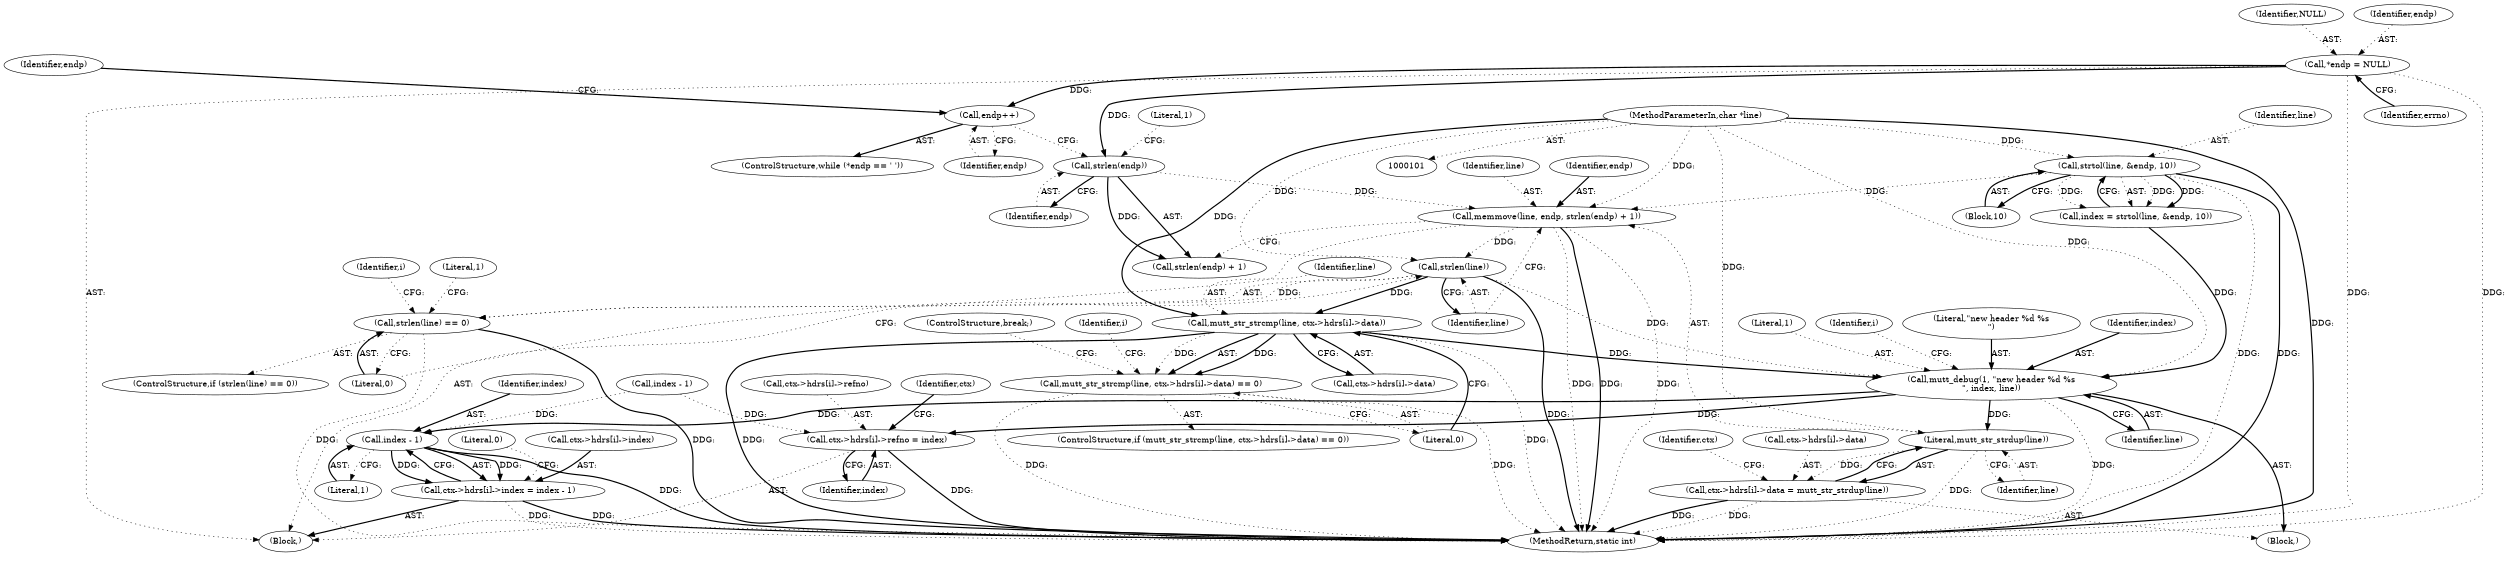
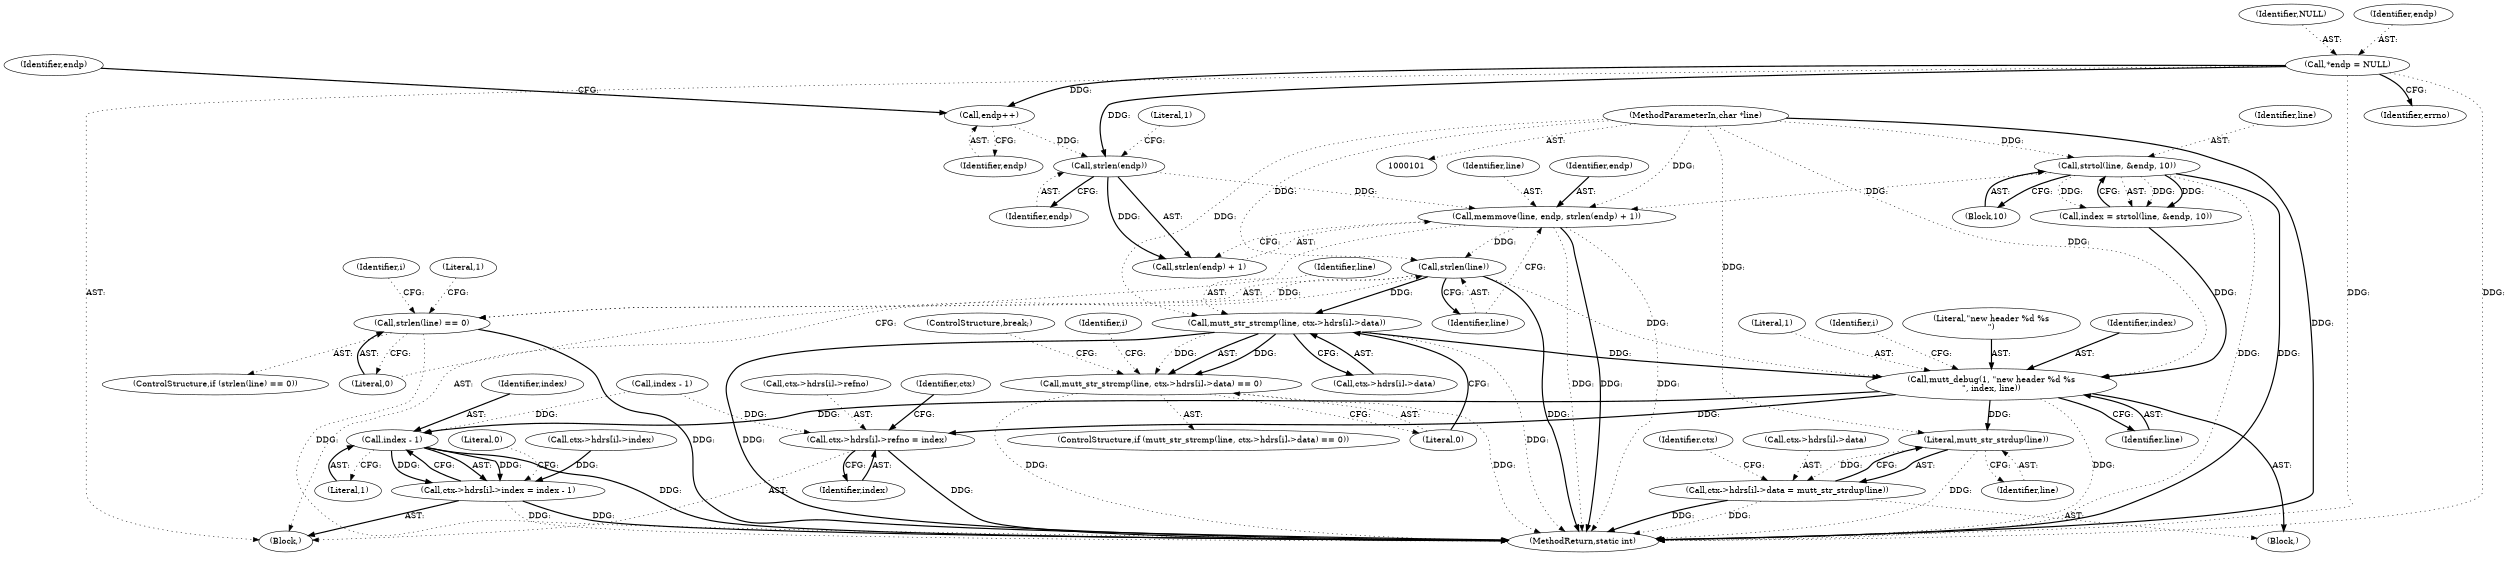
(2376, 95) -> (2397, 84)
(1069, 141) -> (1069, 141)
(1301, 152) -> (1301, 152)
(822, 166) -> none
(1716, 420) -> (1317, 233)
(588, 466) -> (588, 466)
